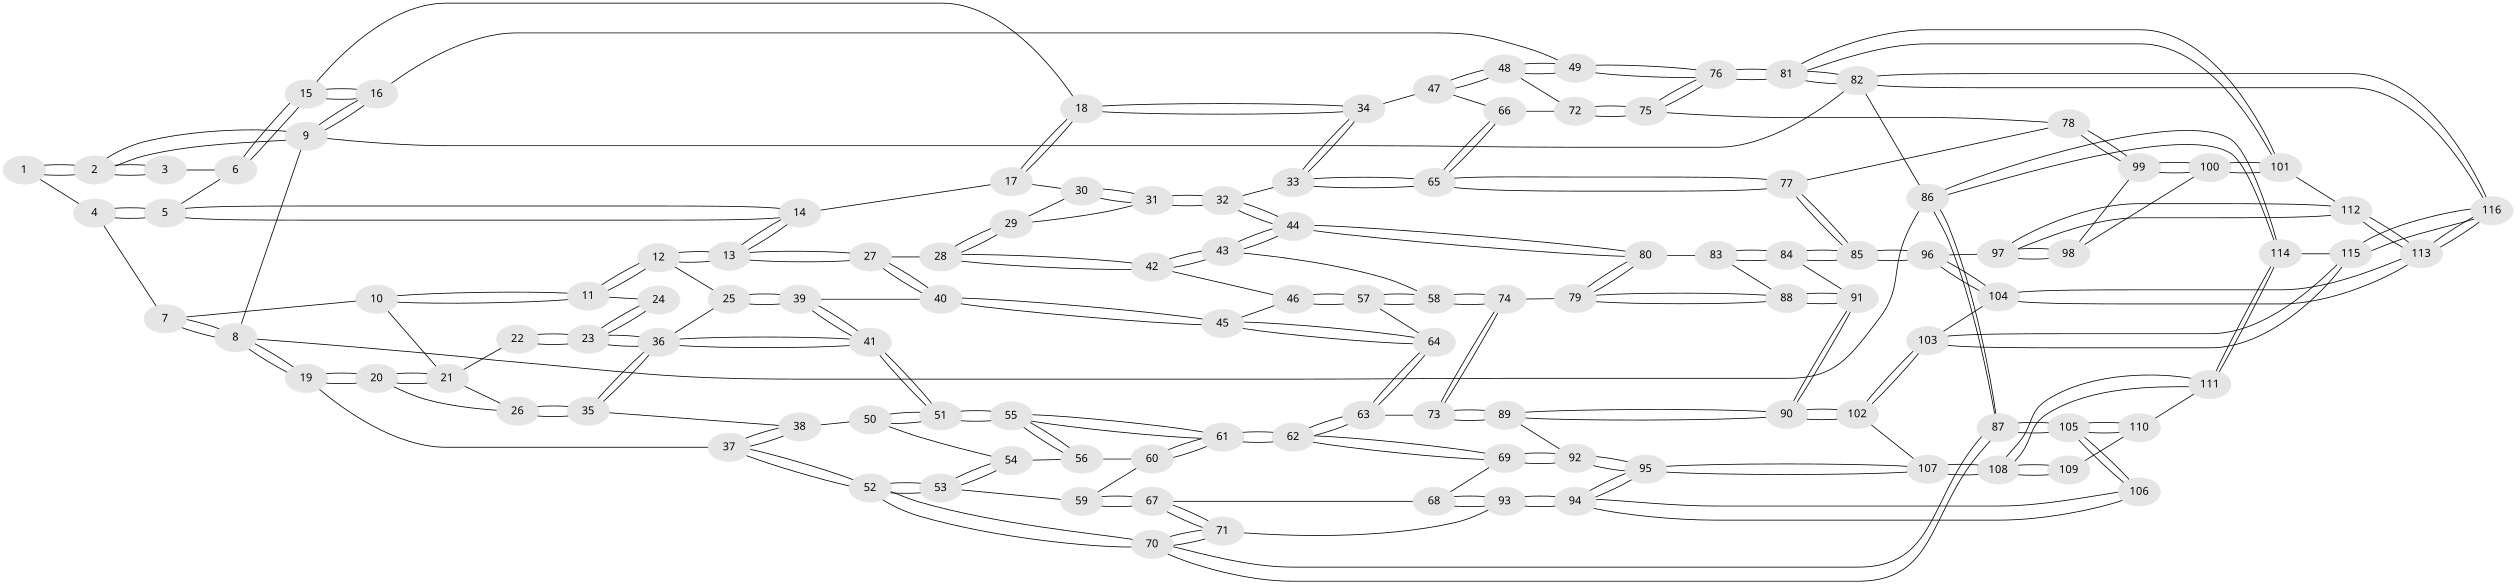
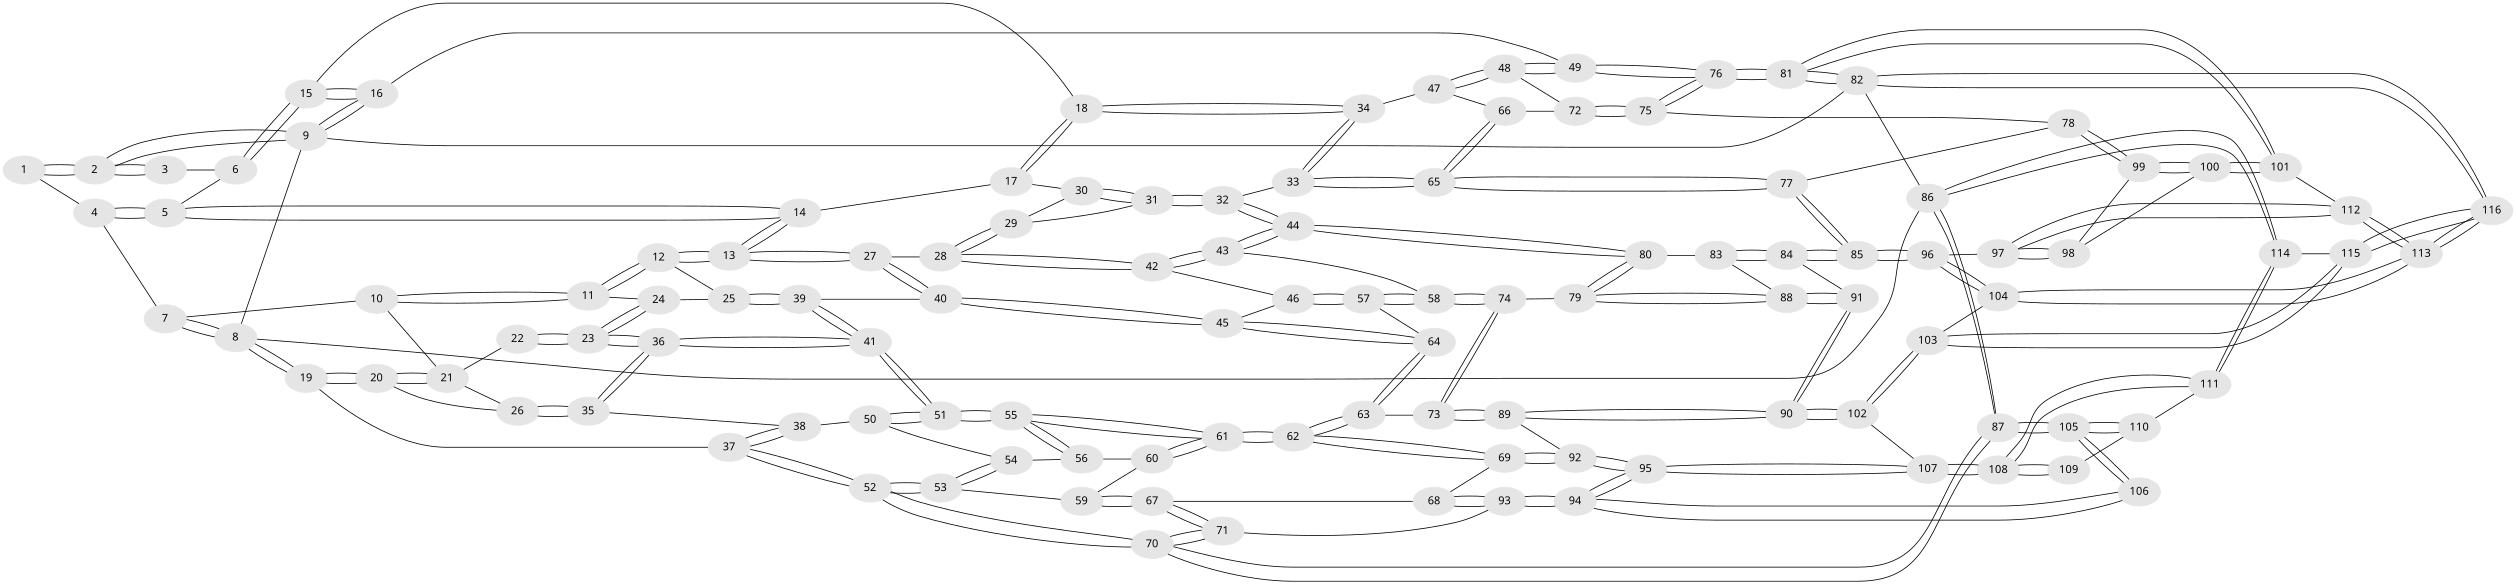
(694, 321) -> (694, 300)
